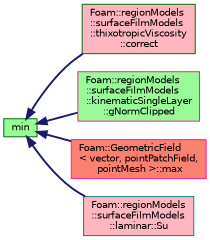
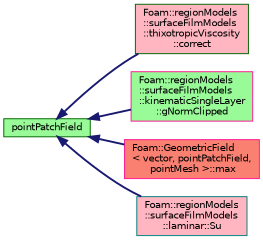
(20, 128) -> (47, 128)
